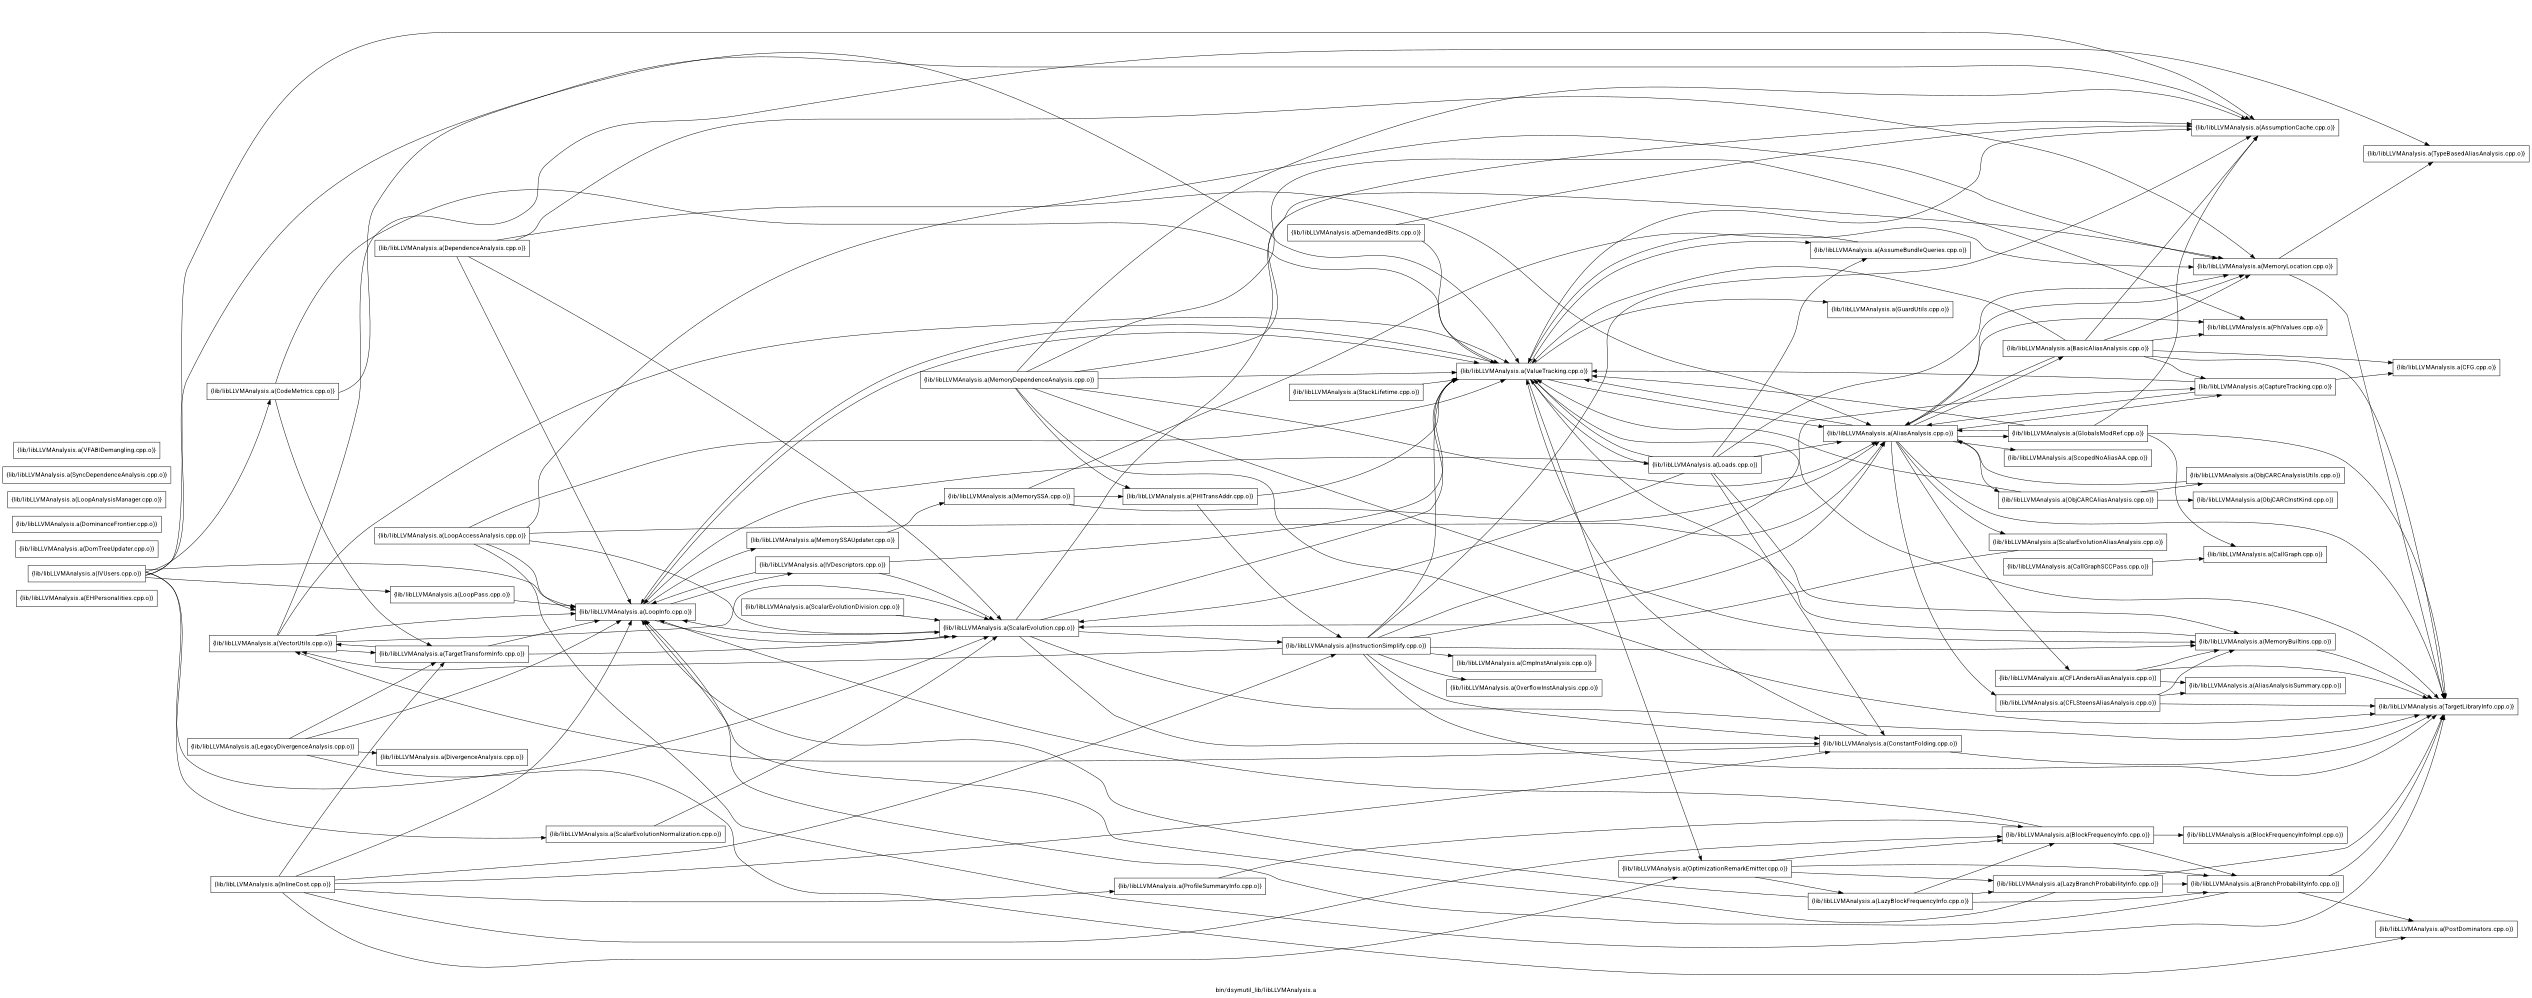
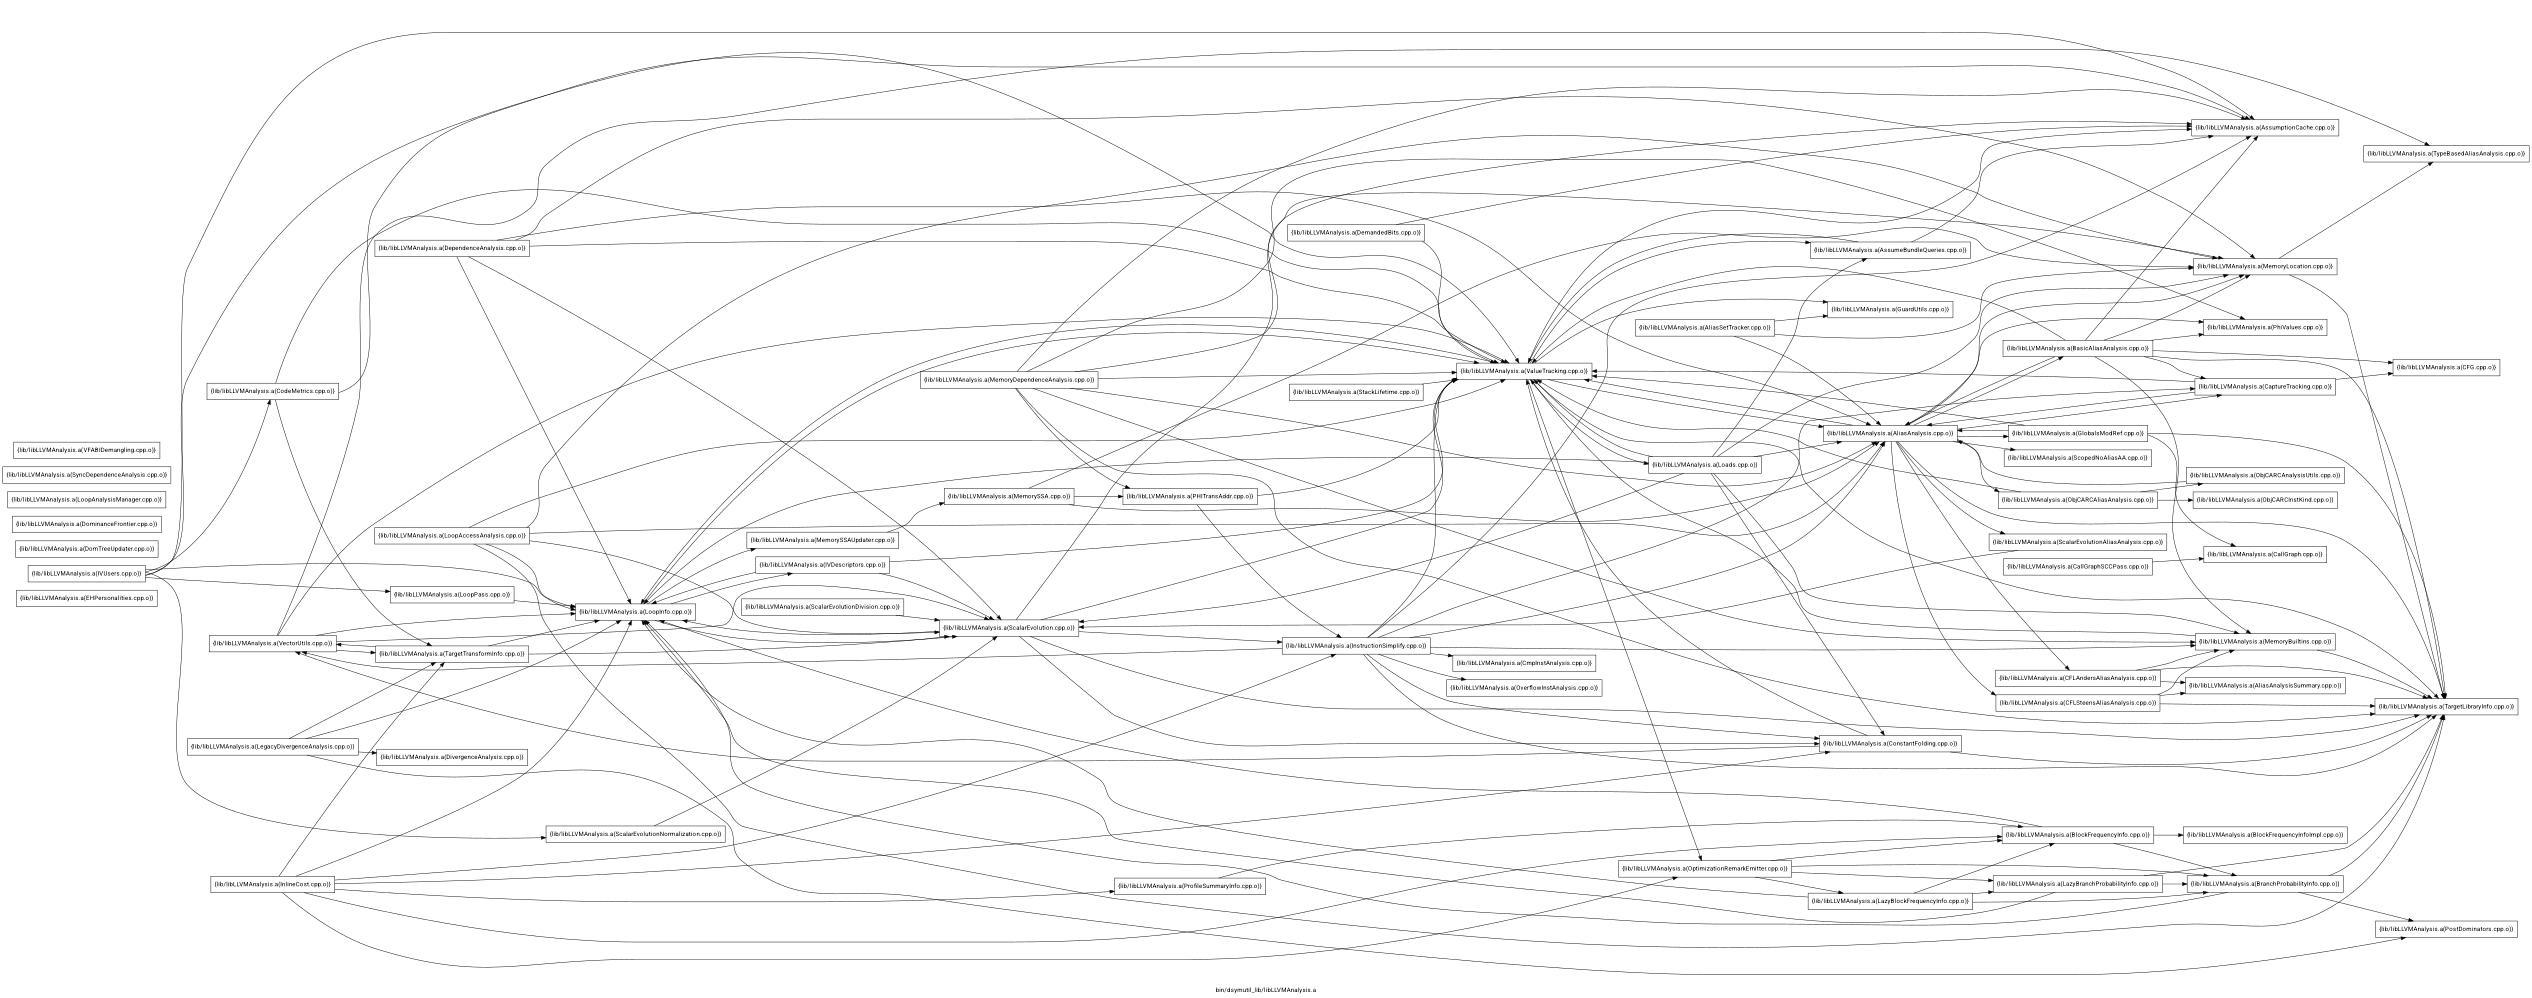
none -> (1027, 242)
(2177, 289) -> (2032, 151)
none -> (1705, 328)
none -> (2174, 507)
(438, 782) -> none
